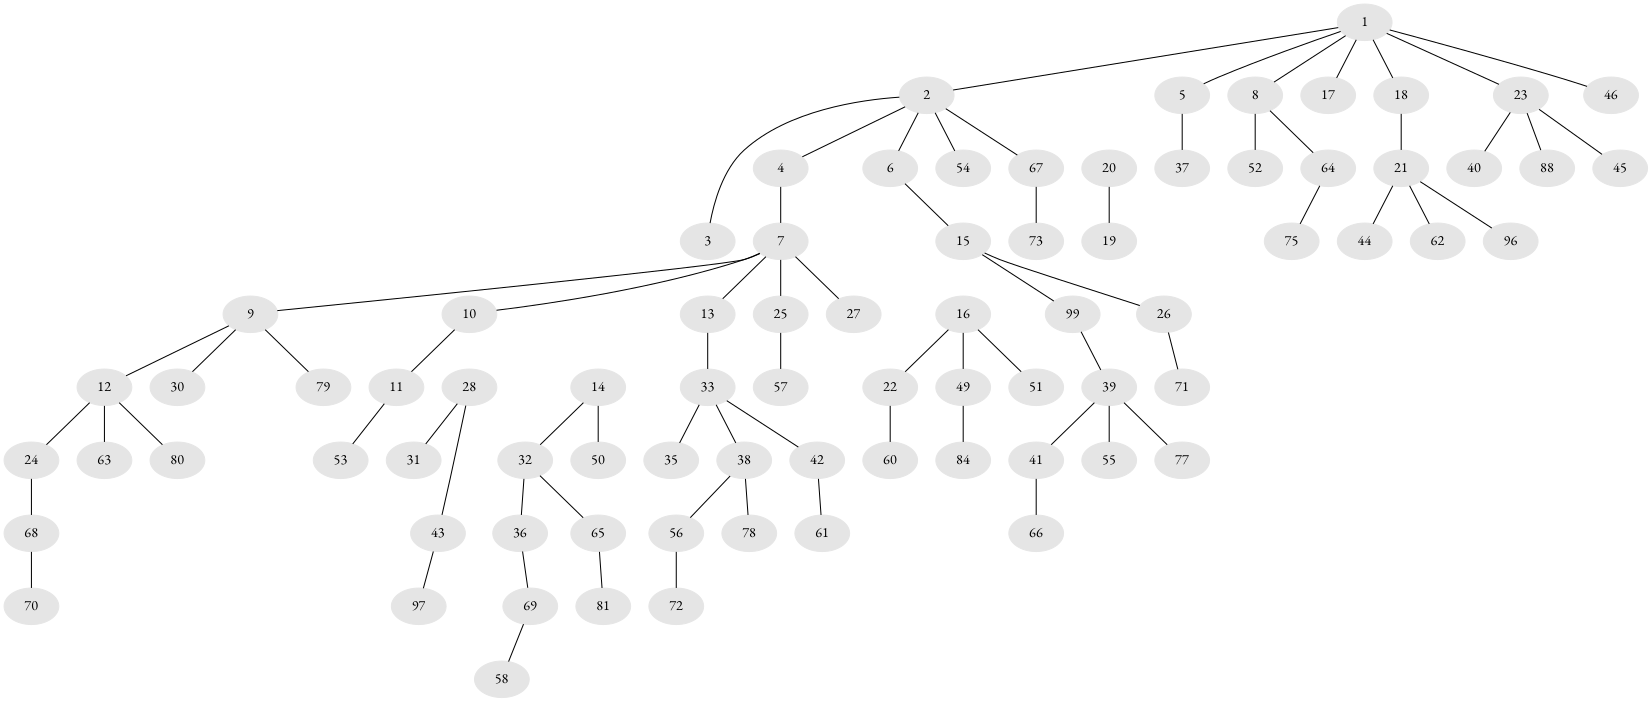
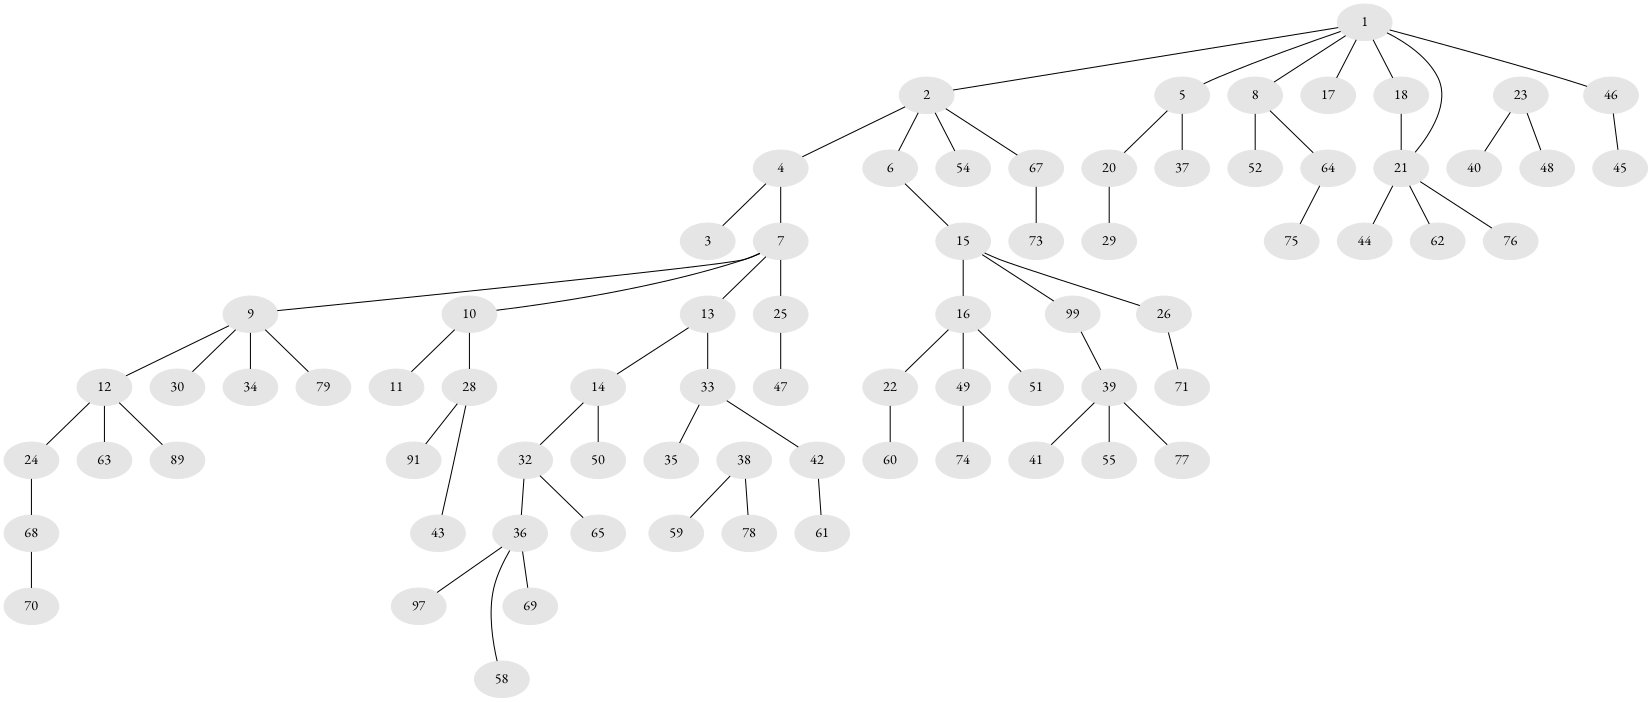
(1443, 59) -> (1440, 84)
(779, 127) -> (744, 205)
none -> (1146, 132)
(1571, 132) -> (1616, 132)
(1547, 168) -> (1547, 168)
(1109, 241) -> (1109, 241)
(1511, 241) -> (1511, 241)
none -> (963, 278)
(854, 314) -> none
none -> (469, 351)
none -> (653, 351)
none -> (250, 387)
(781, 387) -> (781, 387)
(726, 424) -> none
(177, 460) -> (177, 460)
(341, 460) -> none
(414, 460) -> (414, 460)
(963, 460) -> (963, 460)
(676, 533) -> (676, 533)
(1036, 533) -> none
(428, 570) -> (470, 570)
(603, 606) -> none
(676, 606) -> none
(516, 643) -> (492, 604)
